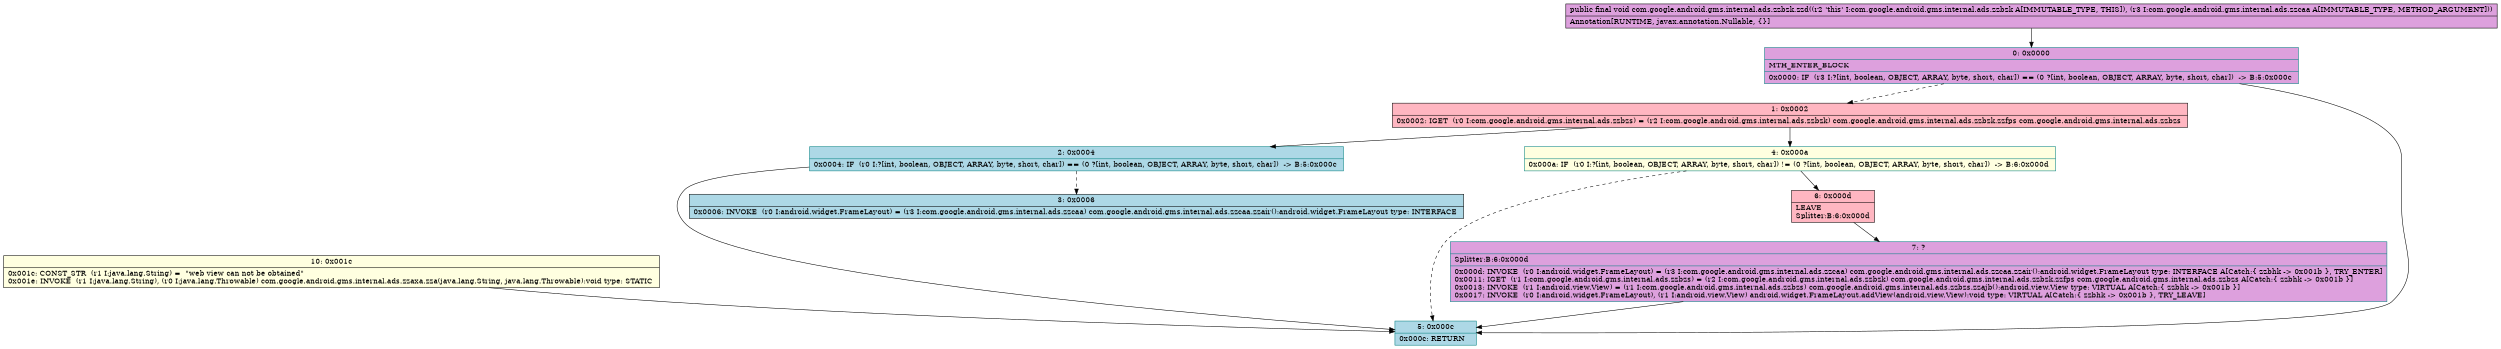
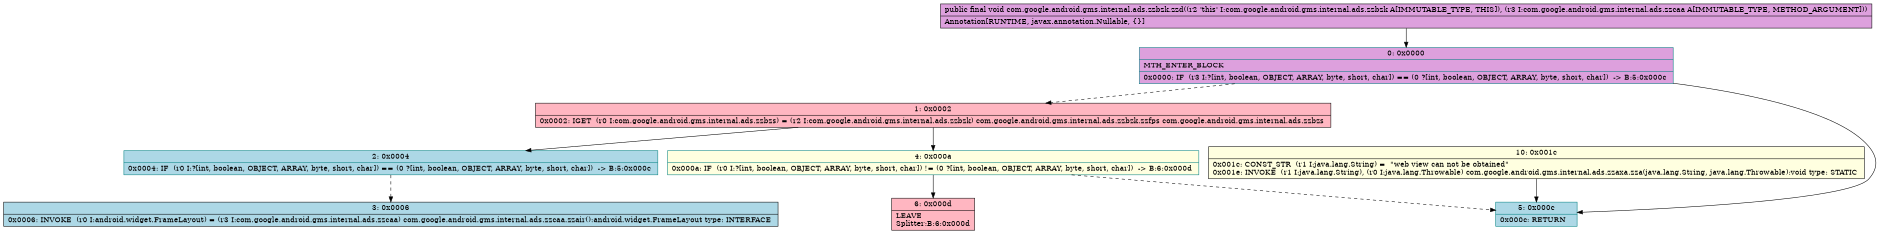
(1919, 272) -> none
(951, 286) -> none
